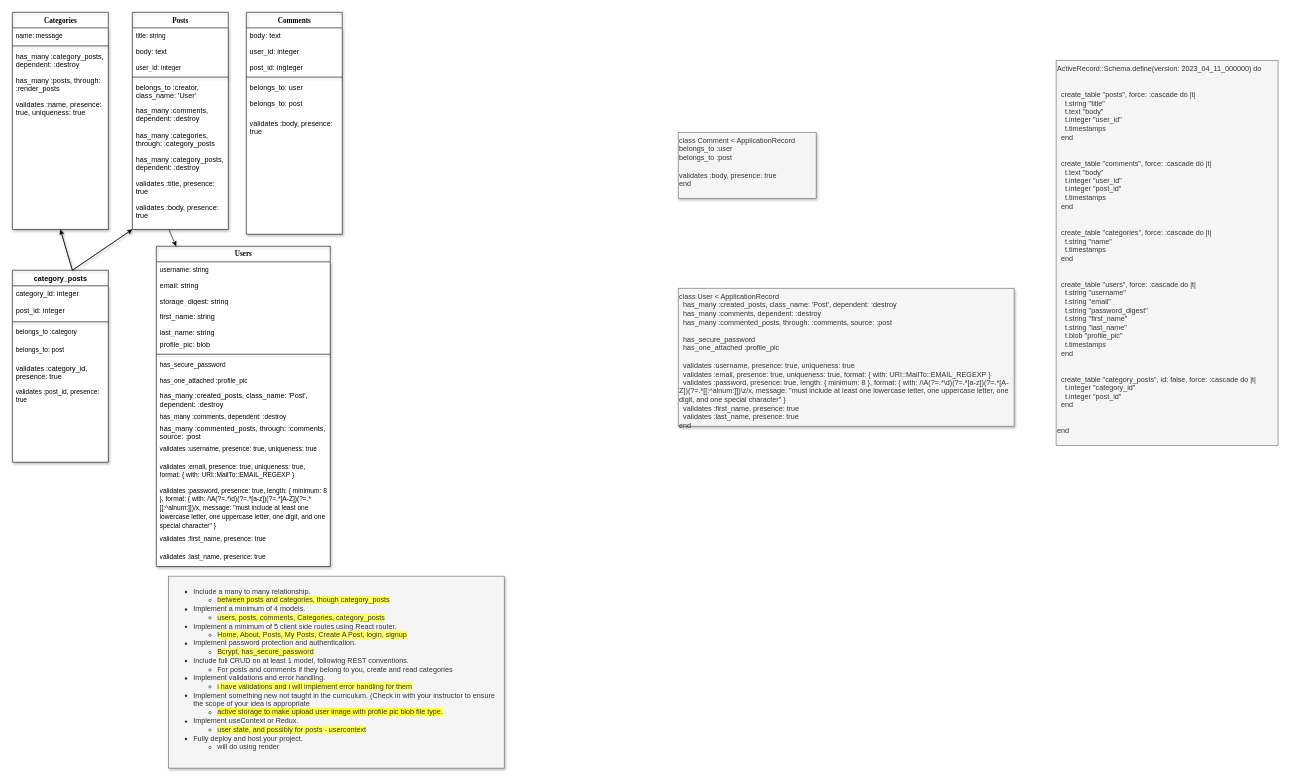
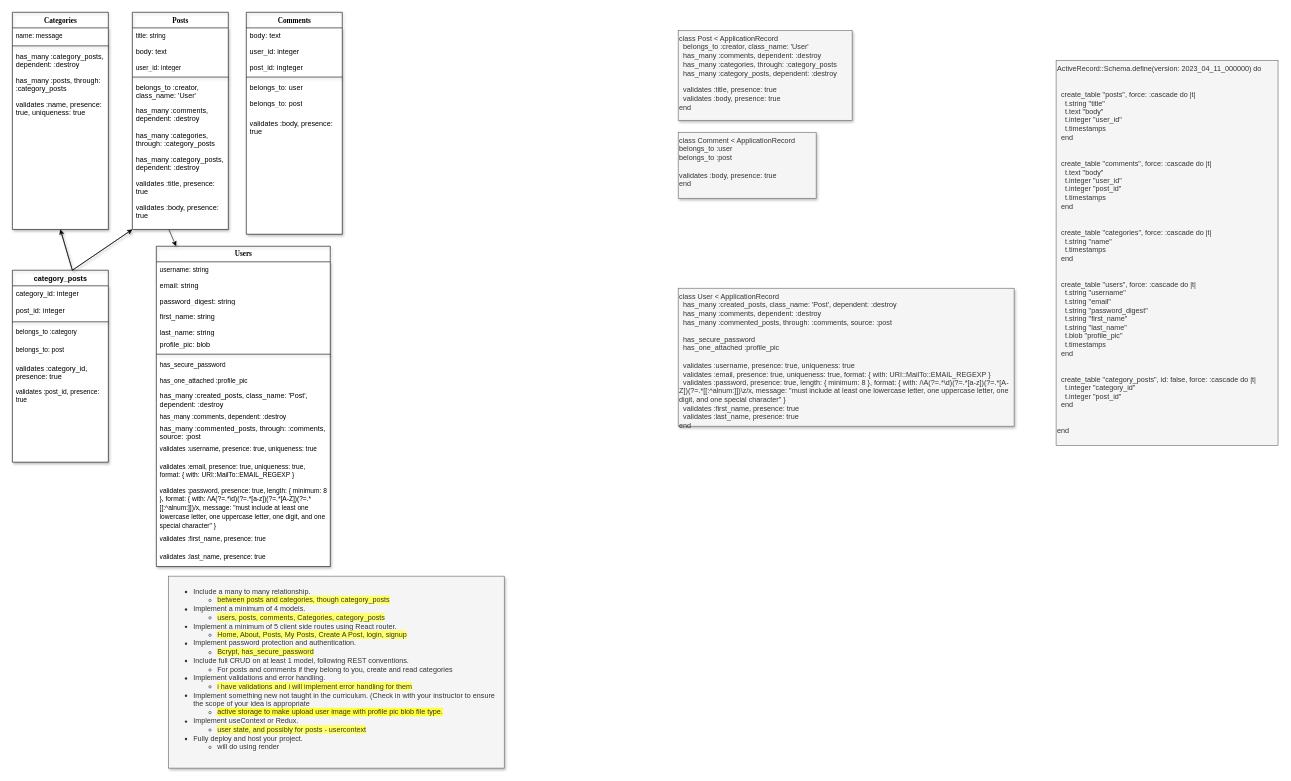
none -> (765, 75)
(61, 85) -> (61, 85)
(201, 302) -> (203, 302)
